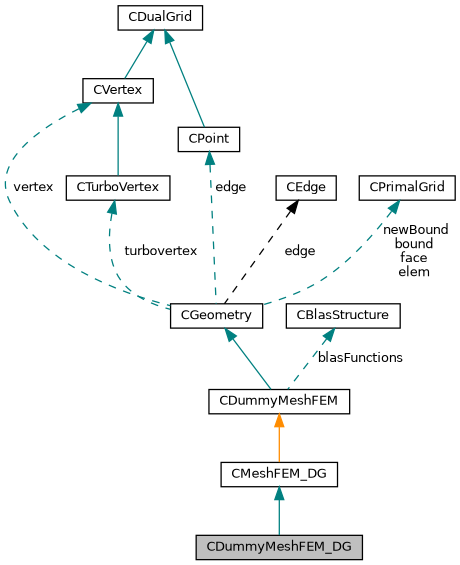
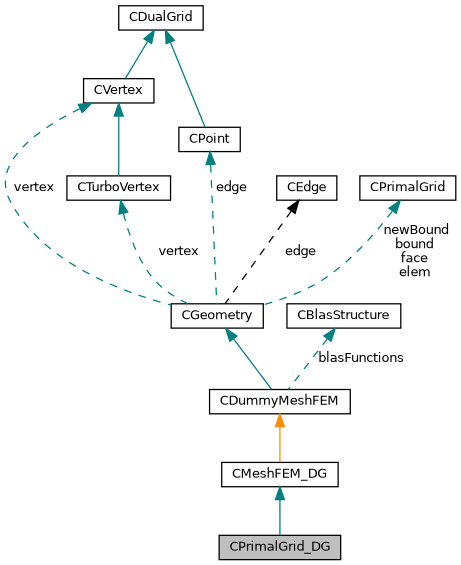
(160, 252) -> (177, 252)
(279, 547) -> (280, 547)
